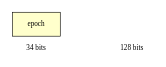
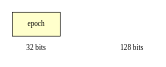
(36, 48) -> (36, 48)
